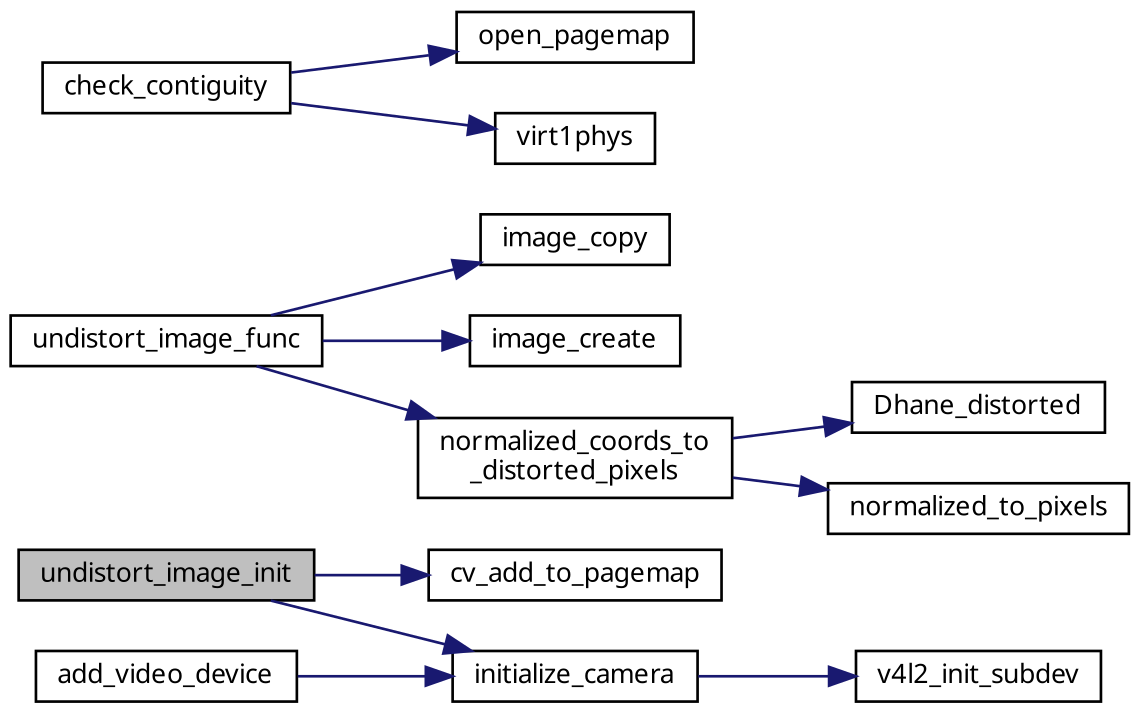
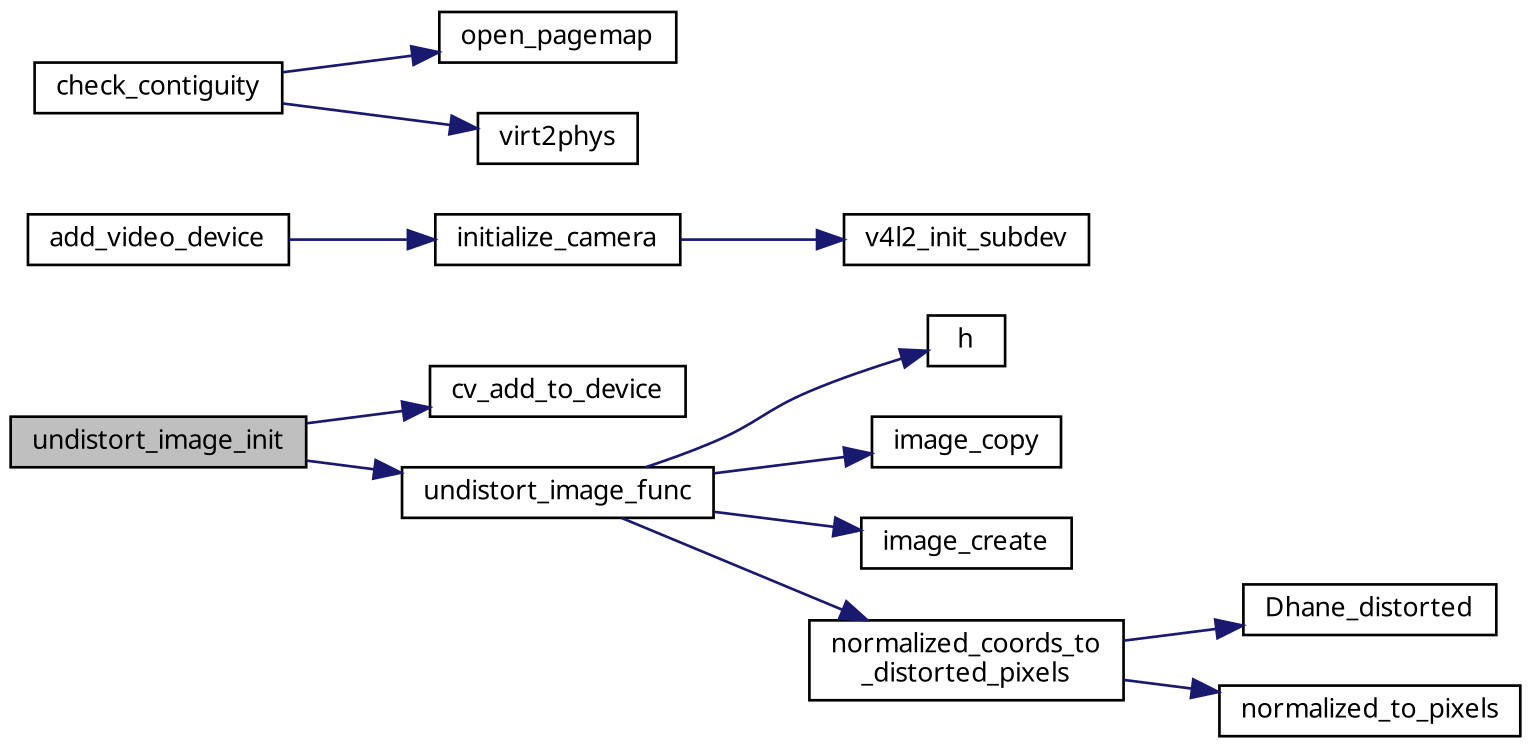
(575, 138) -> (558, 138)
none -> (966, 341)
(575, 575) -> (558, 391)
(358, 623) -> (341, 465)
